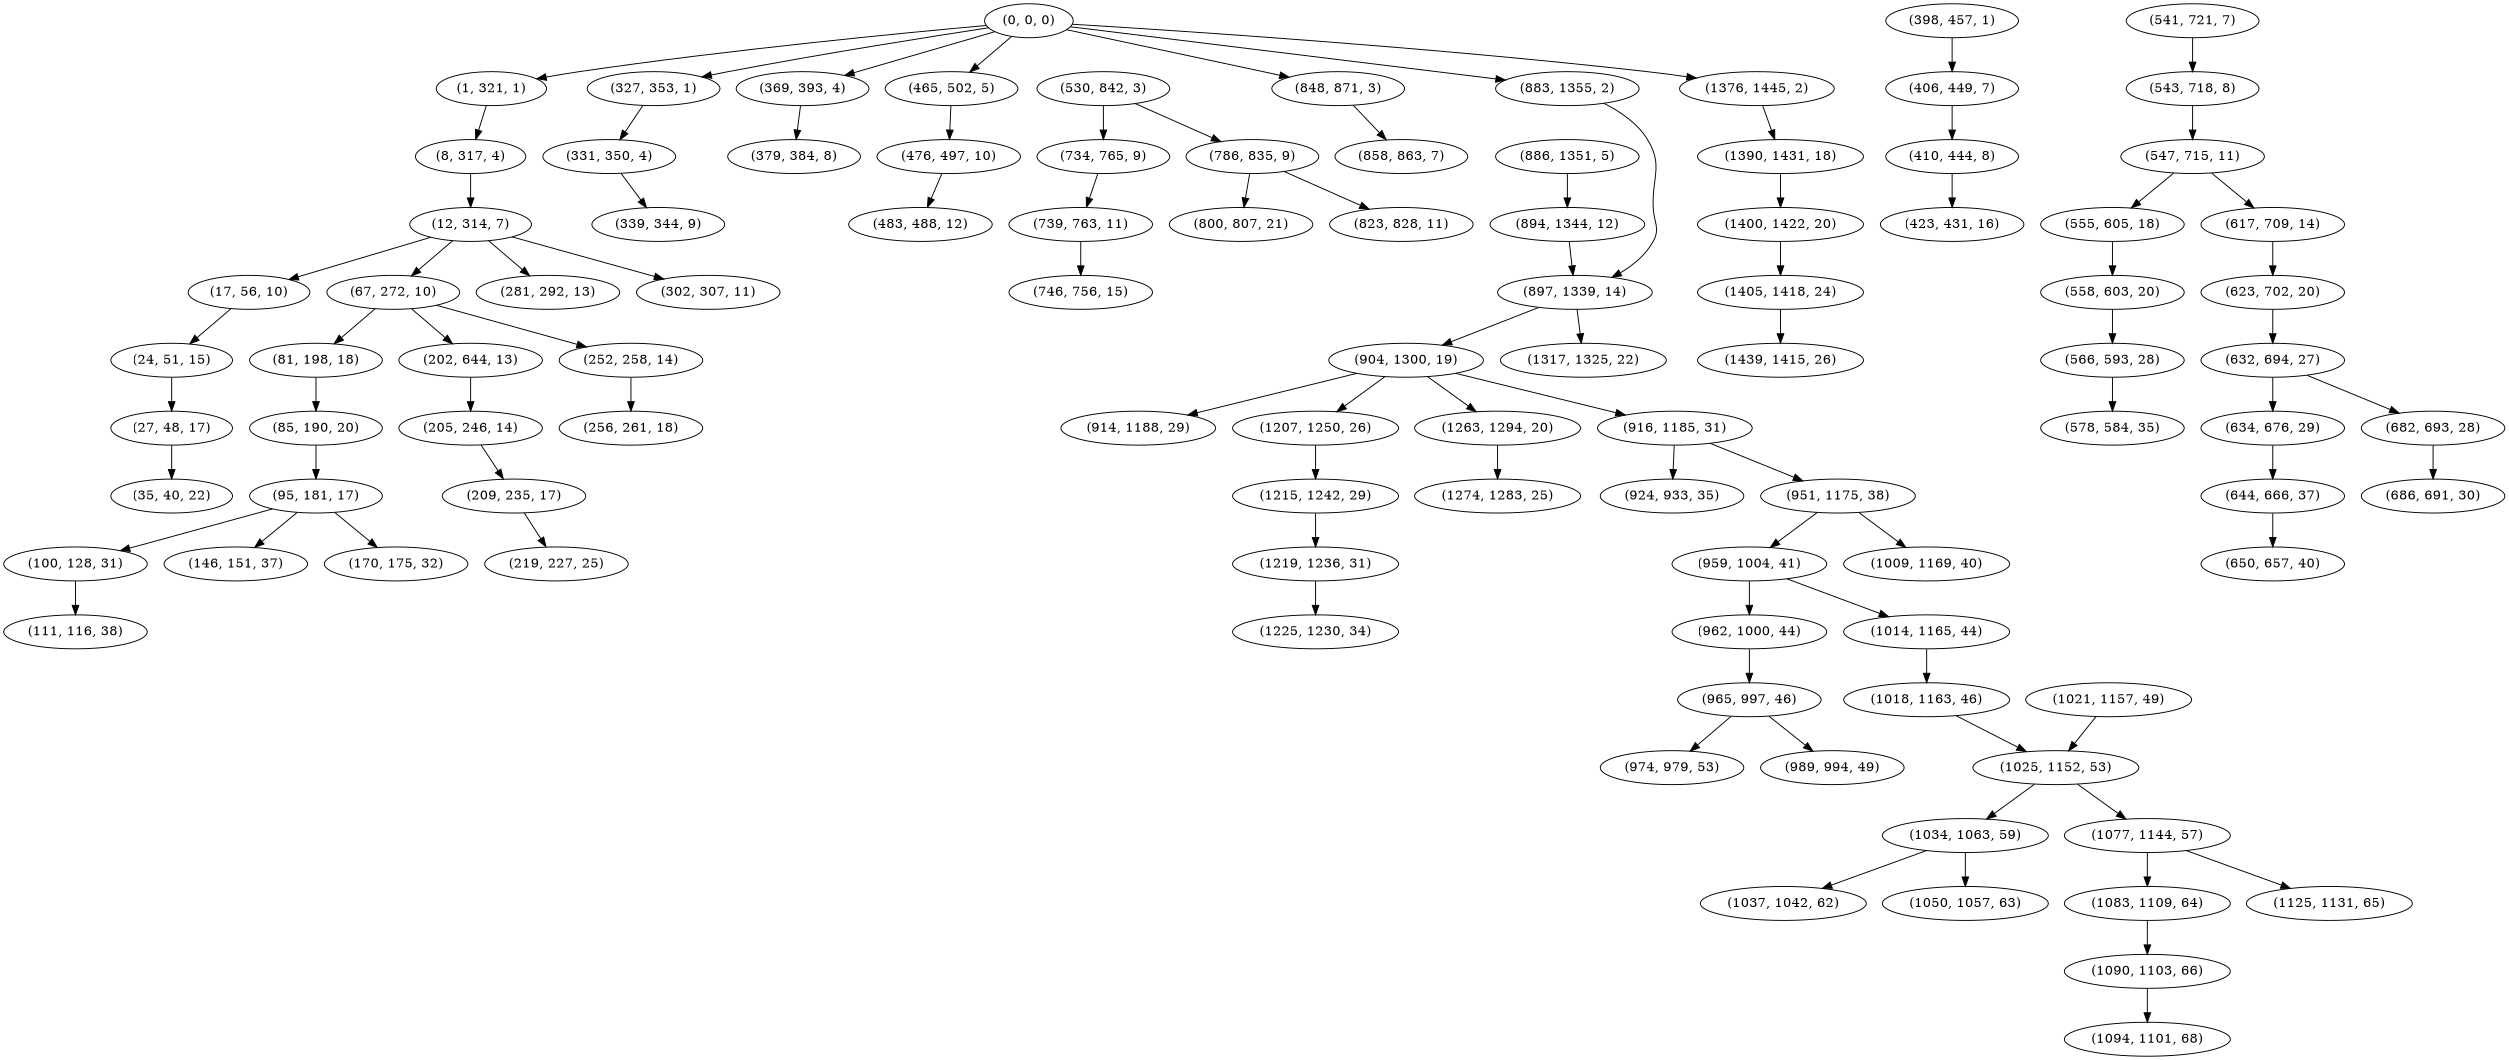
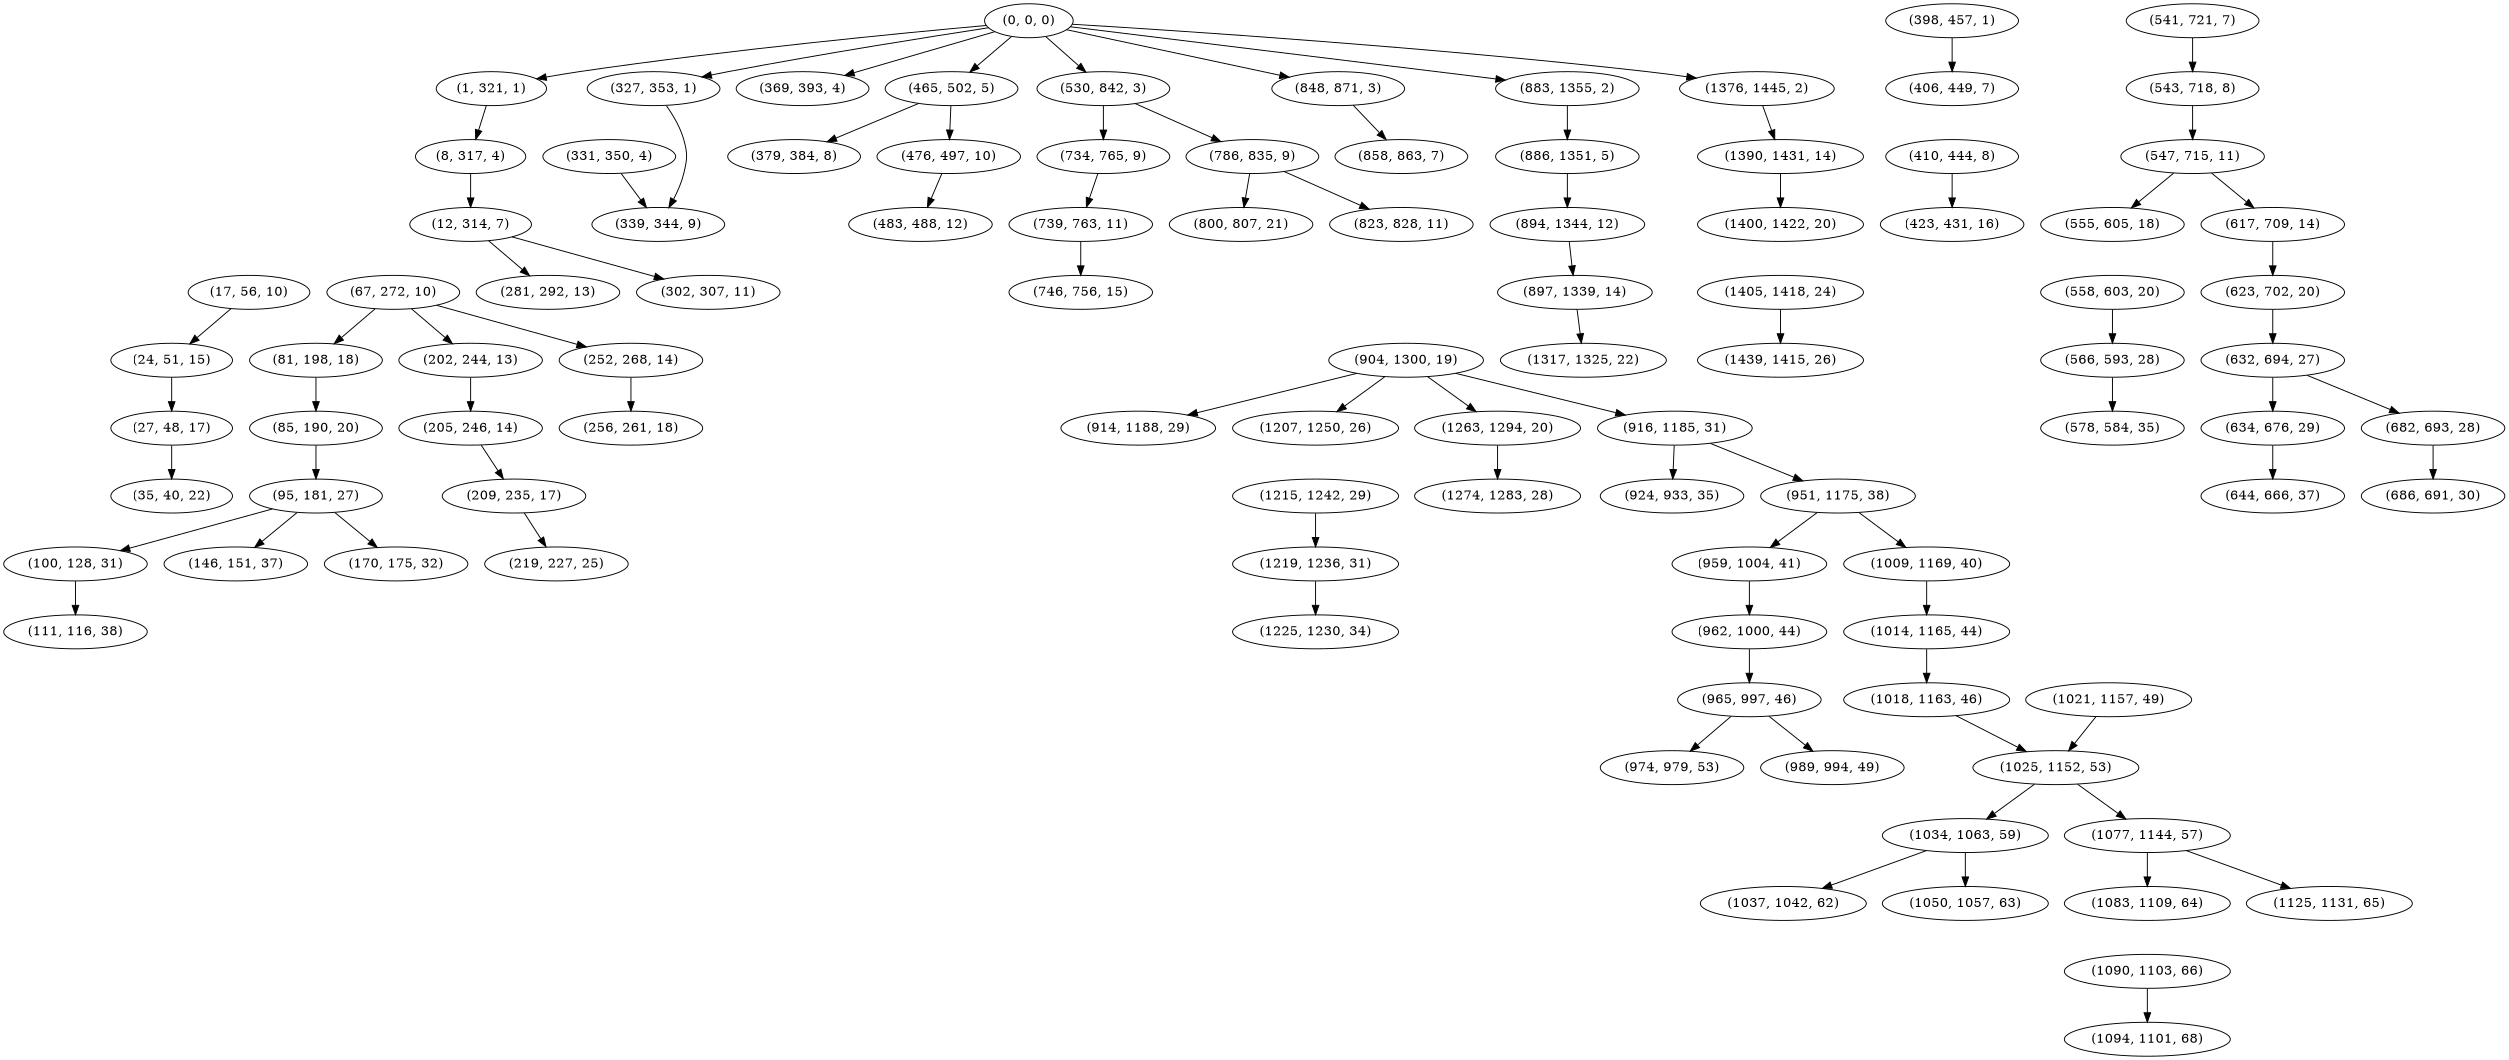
none -> (1062, 51)
(799, 118) -> (877, 121)
(1952, 118) -> none
(634, 119) -> (686, 151)
(1780, 157) -> (1780, 157)
(1654, 184) -> (1567, 118)
(1780, 254) -> none
(2112, 254) -> none
(436, 255) -> none
(364, 257) -> none
(1495, 325) -> none
(471, 360) -> (471, 360)
(631, 360) -> (631, 360)
(1316, 457) -> none
(316, 496) -> (316, 496)
(1498, 496) -> (1498, 496)
(2273, 564) -> none
(1833, 596) -> (1927, 593)
(2147, 933) -> none
